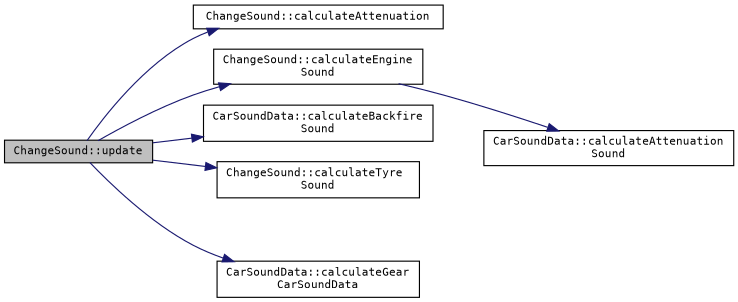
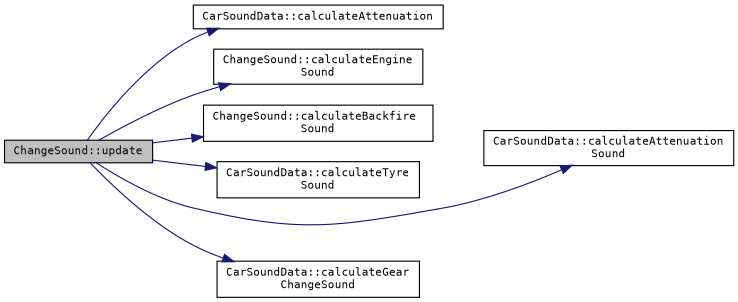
(318, 17) -> (318, 17)
(474, 104) -> (326, 224)
(318, 123) -> (318, 123)
(318, 180) -> (318, 180)
(318, 279) -> (318, 279)
